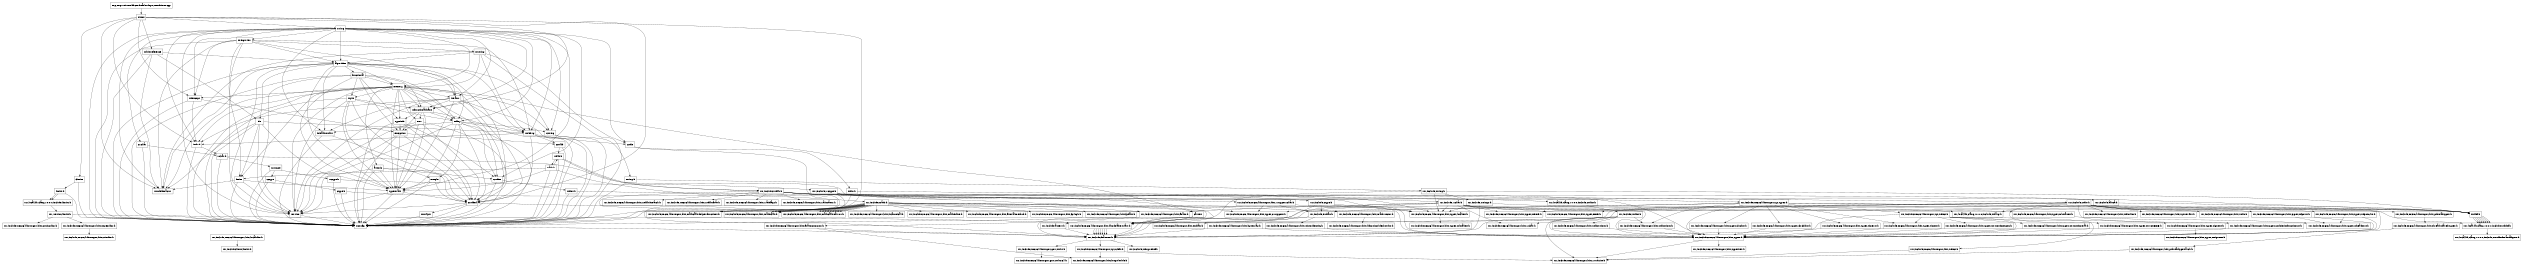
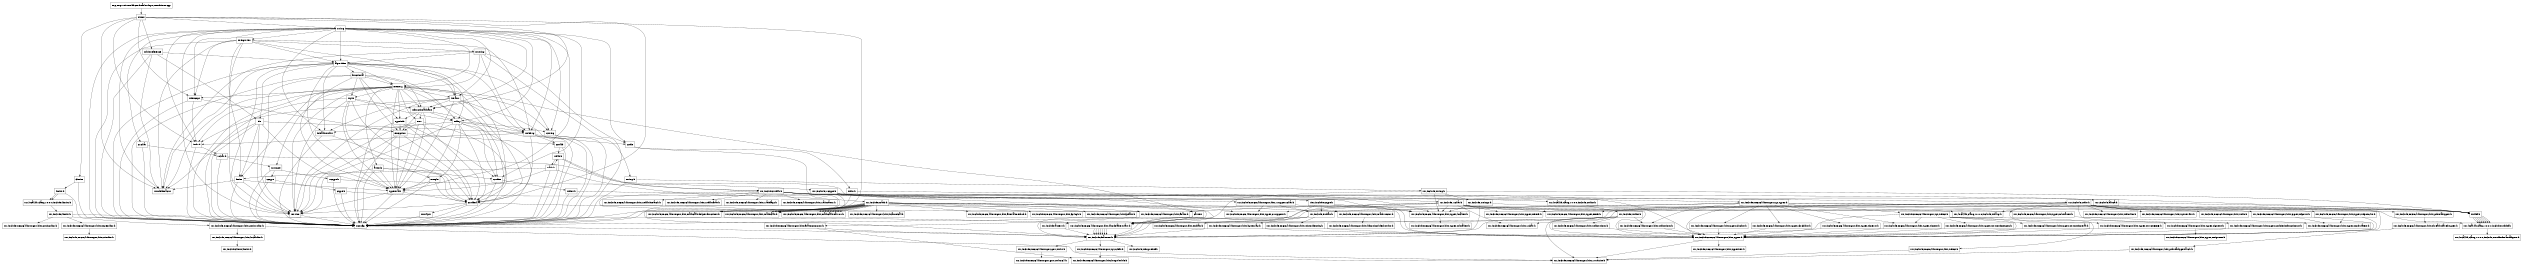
(428, 103) -> (321, 98)
(1321, 203) -> (1321, 203)
(60, 214) -> (60, 214)
(936, 214) -> none
none -> (1285, 220)
none -> (237, 226)
(2339, 226) -> (2339, 226)
